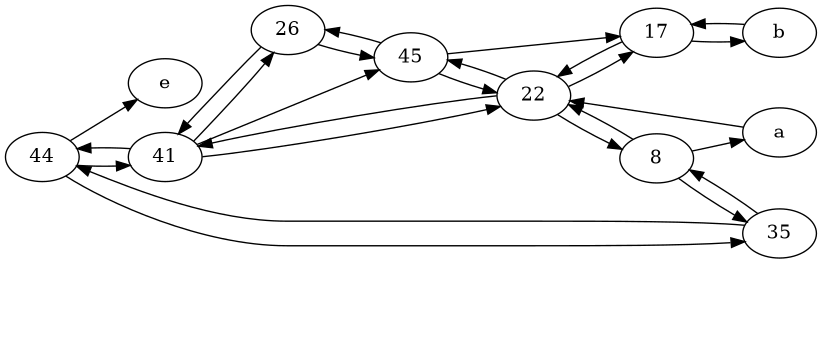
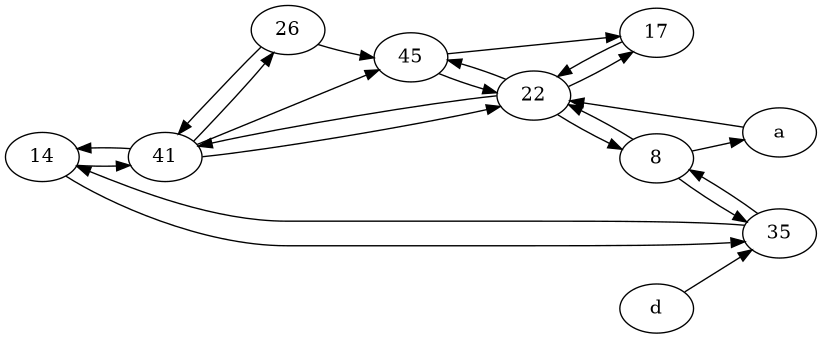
(780, 33) -> none
(360, 37) -> none
(165, 83) -> none
(42, 157) -> (42, 157)
none -> (657, 309)
